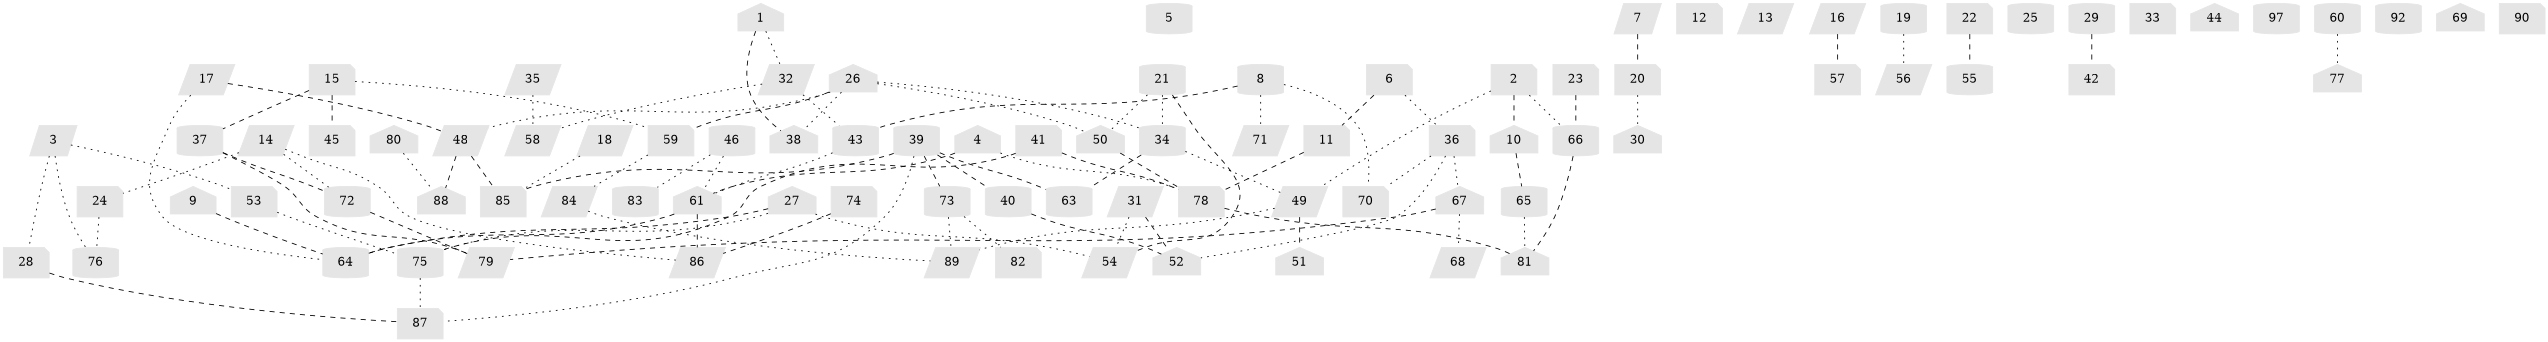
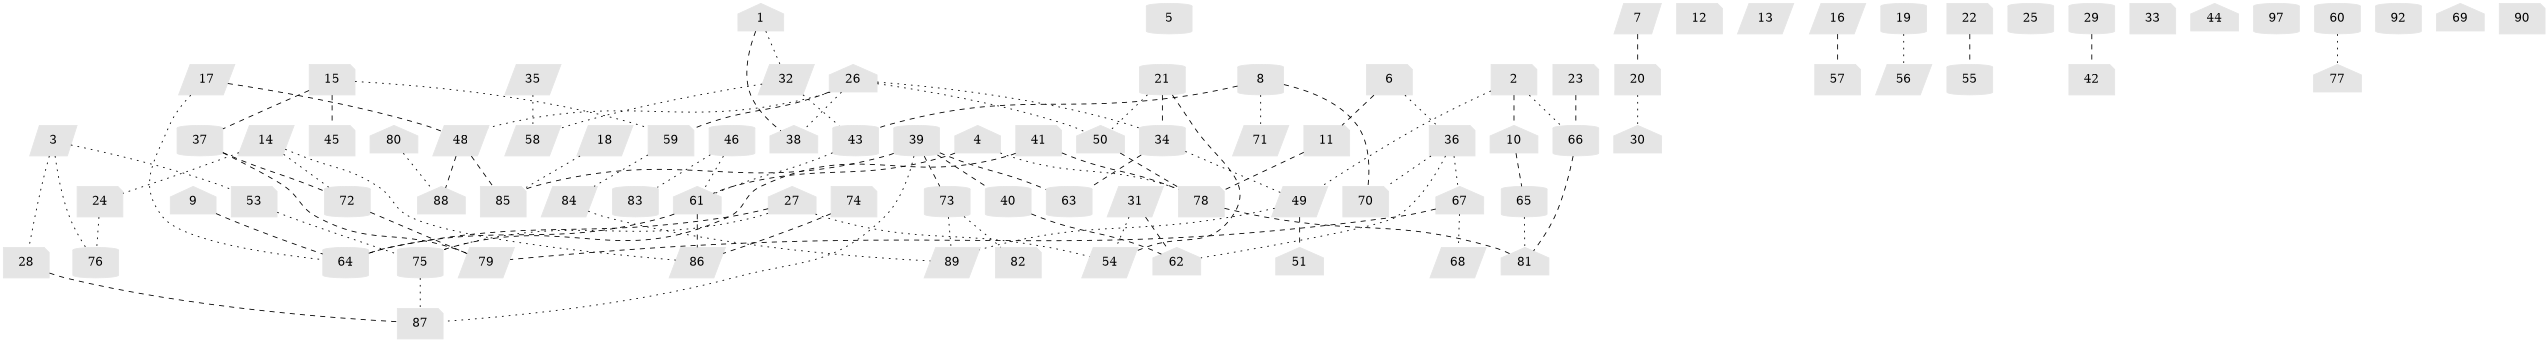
(1162, 110) -> (1162, 110)
(1344, 112) -> (1344, 112)
(1177, 263) -> (1177, 263)
